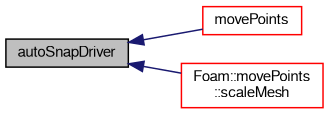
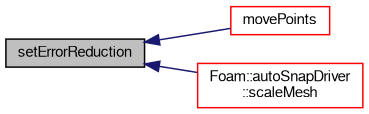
(67, 53) -> (75, 53)
(252, 86) -> (280, 86)
